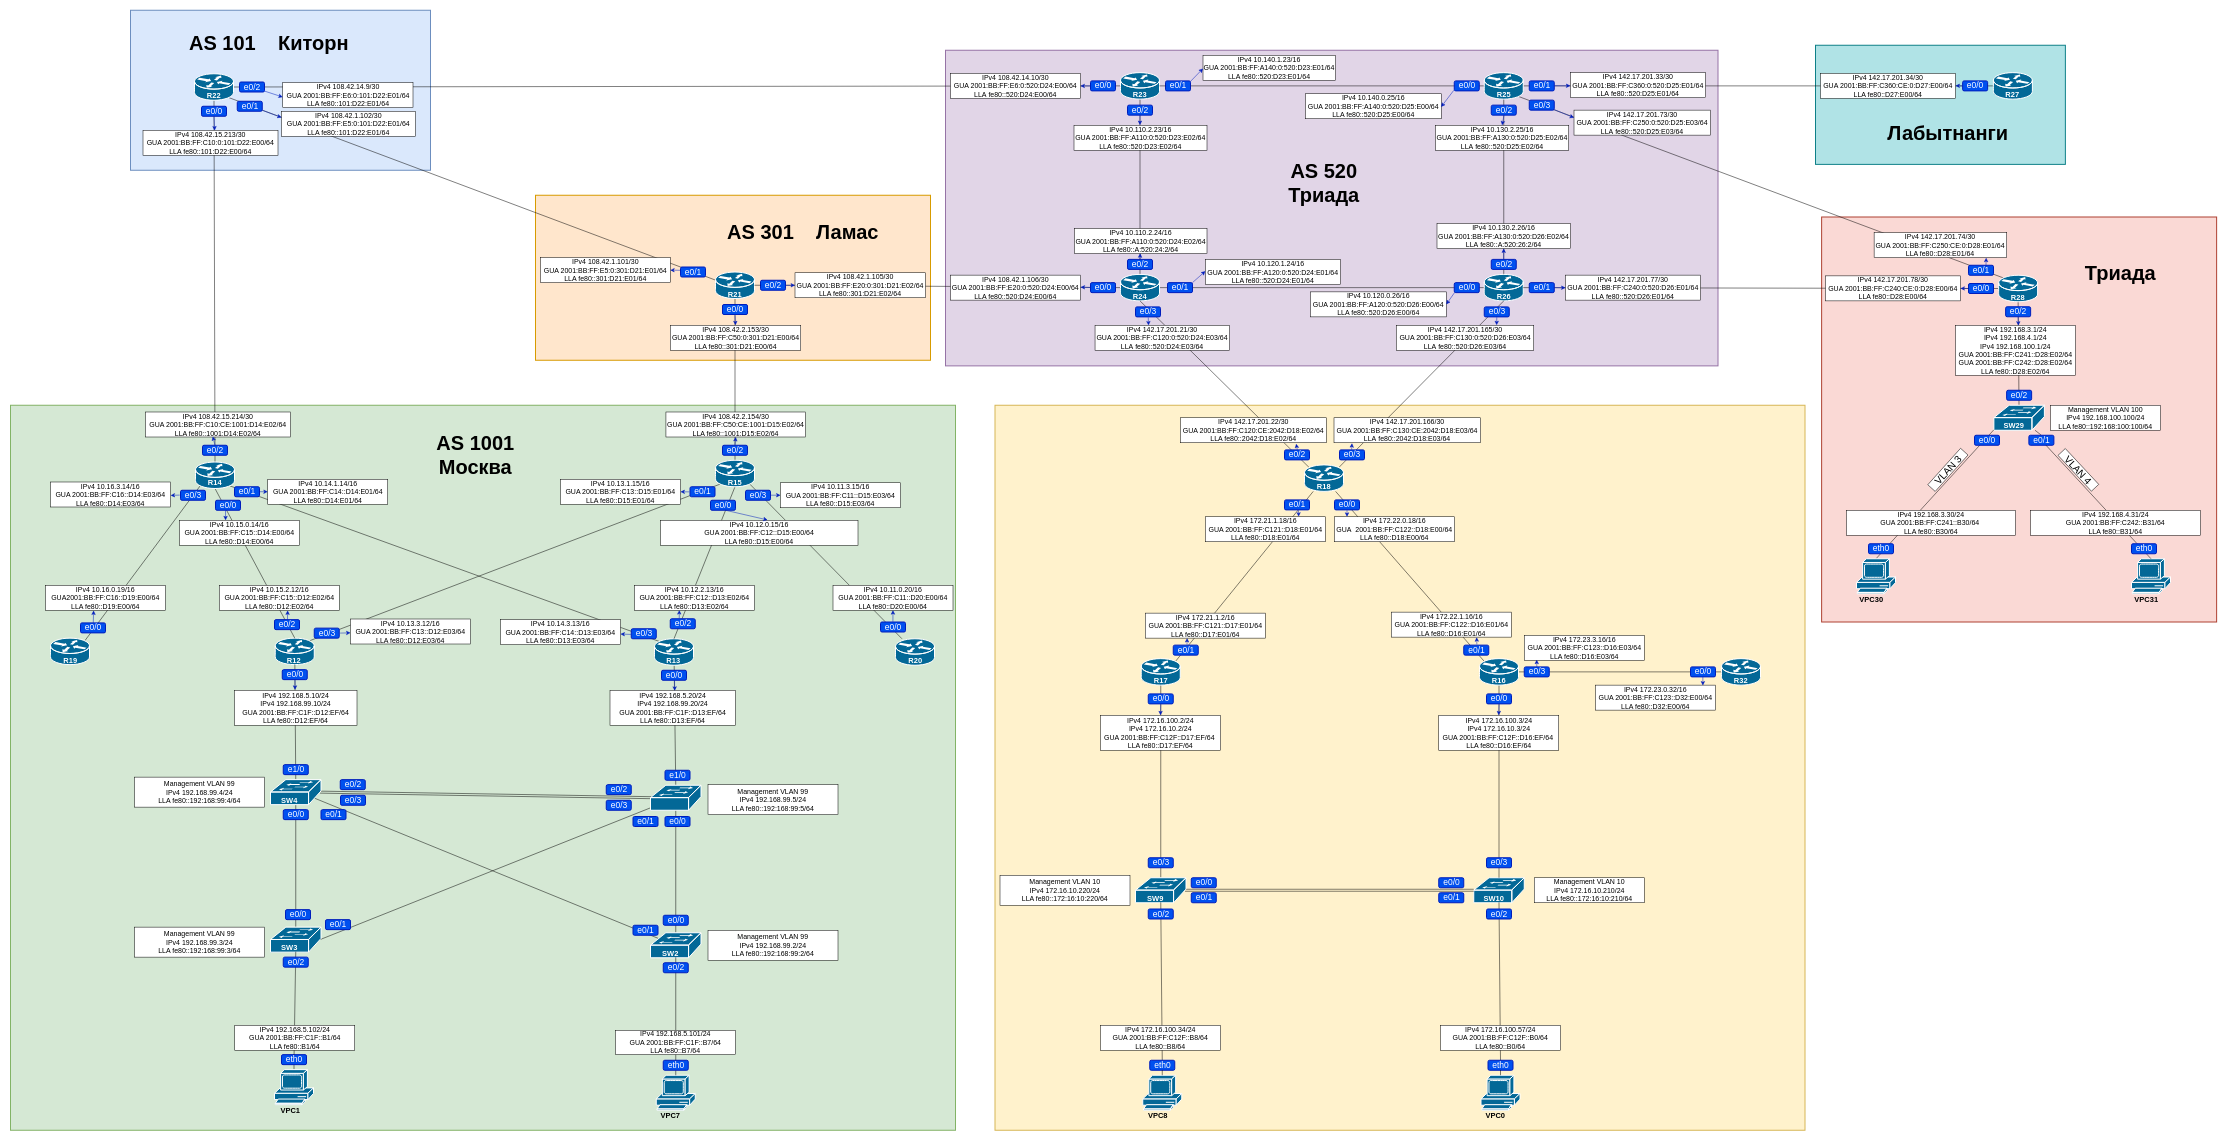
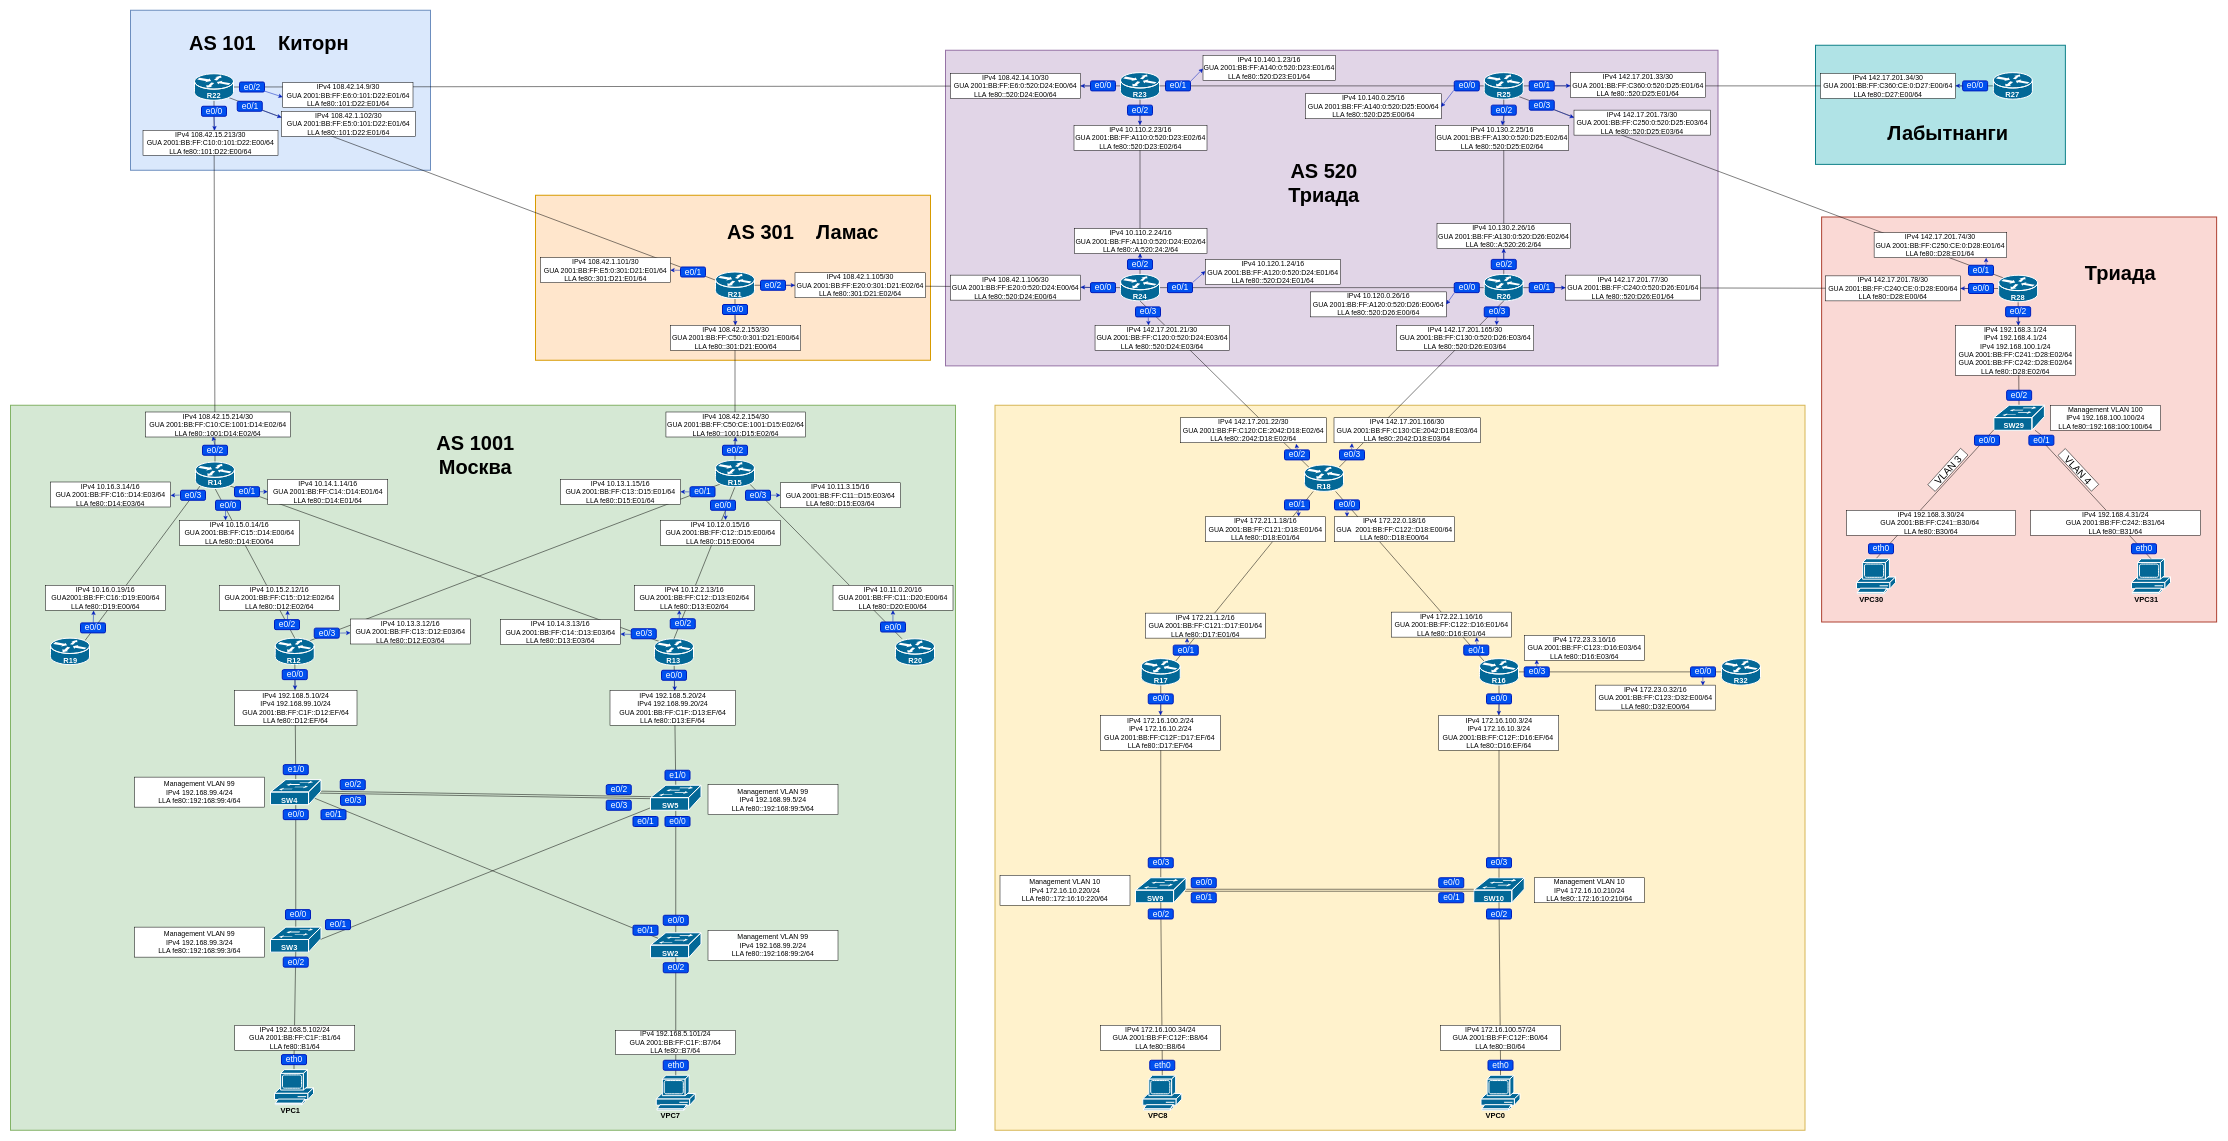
(759, 533) -> (720, 533)
none -> (670, 805)
